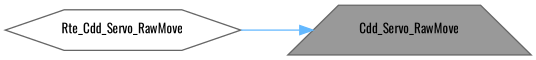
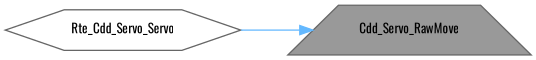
(123, 30) -> (123, 30)
